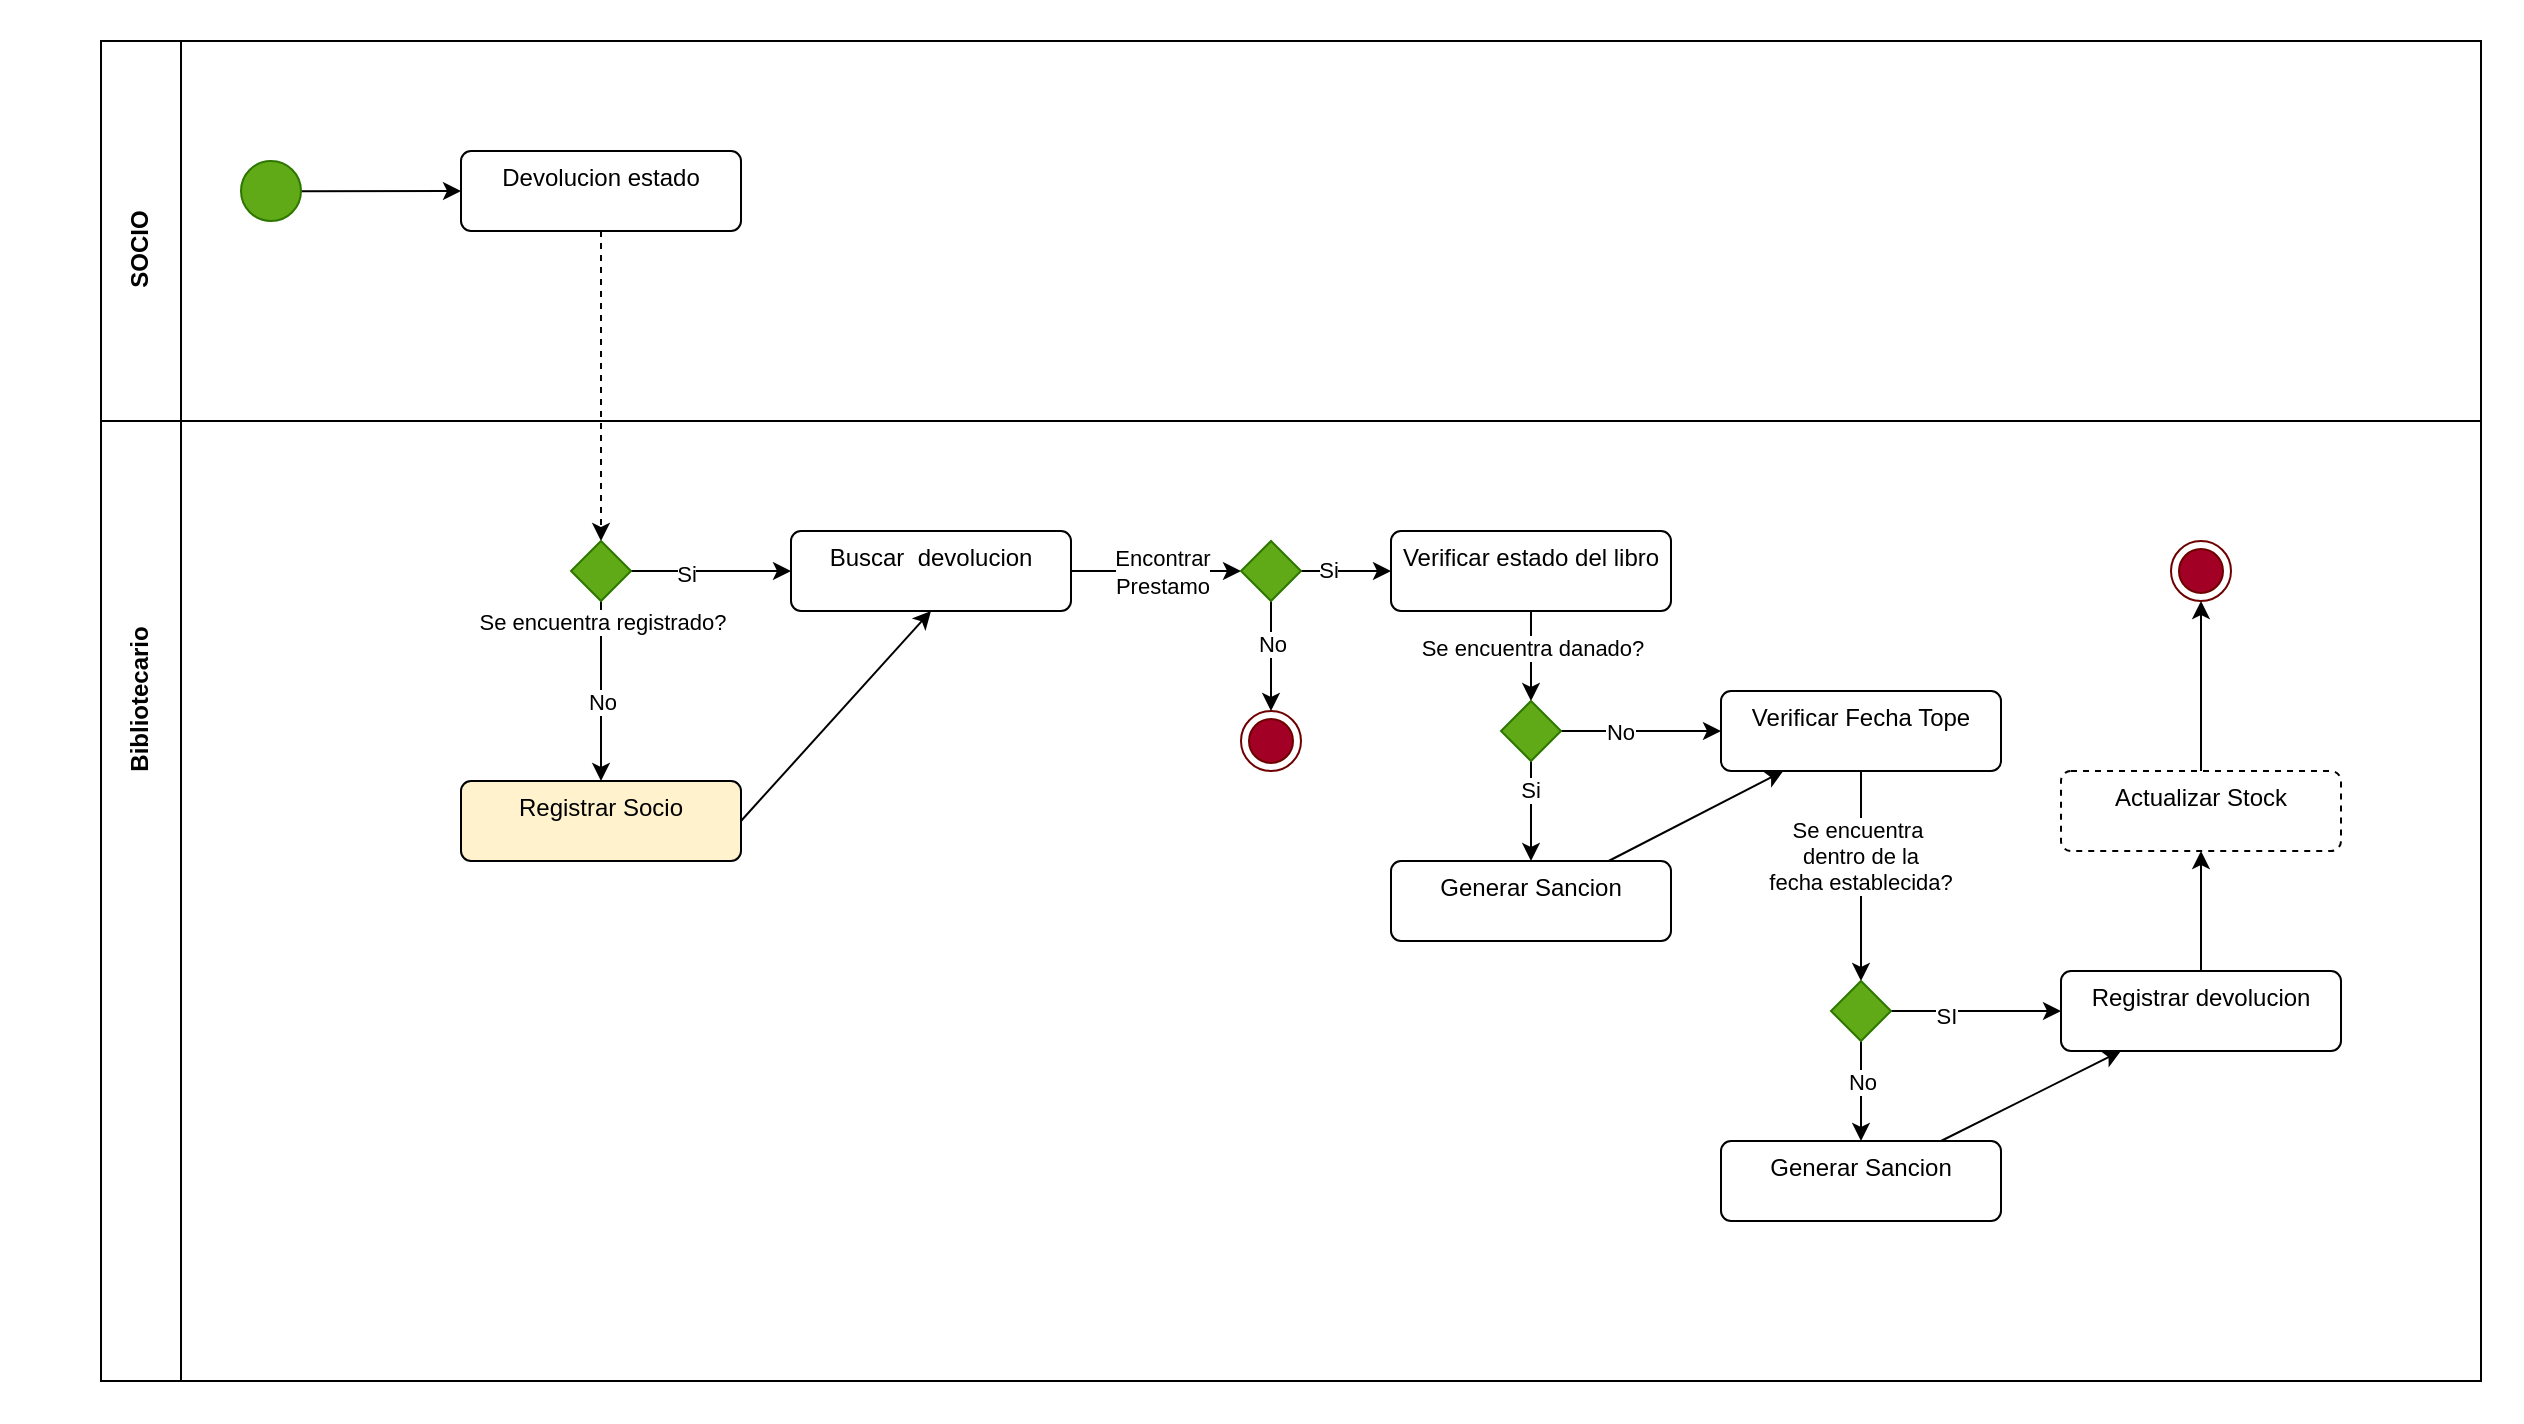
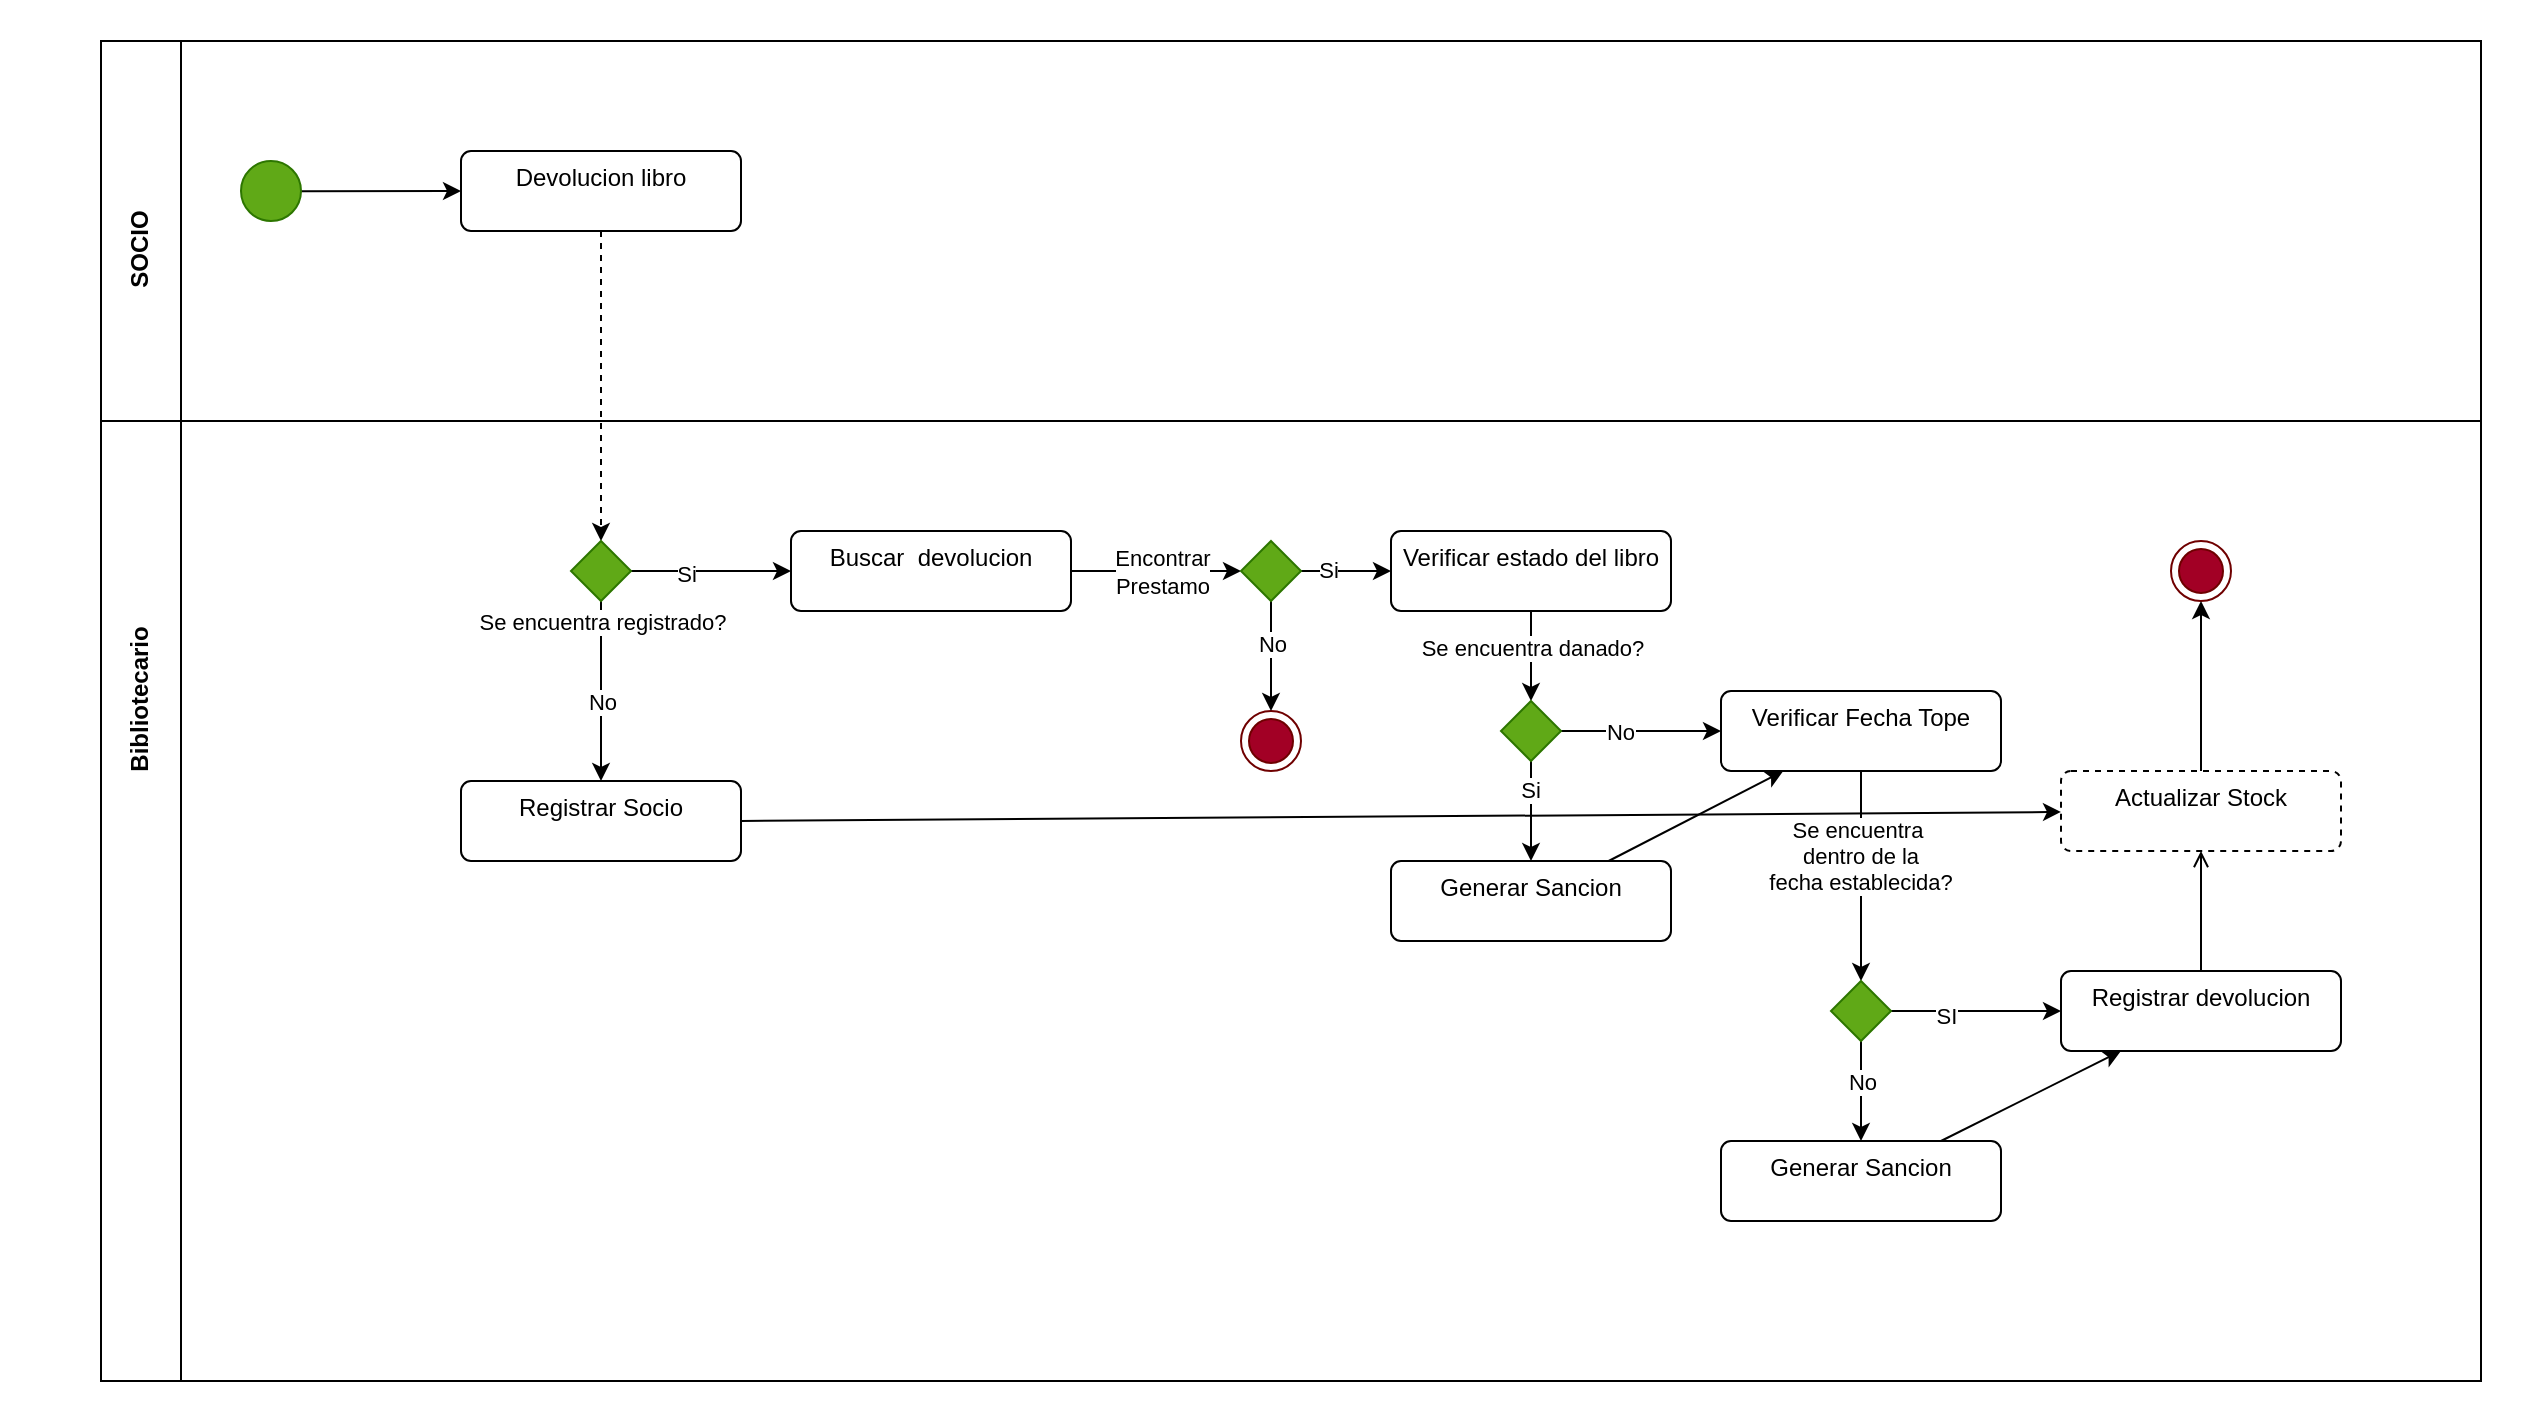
(602, 179) -> (602, 179)
(832, 721) -> (1217, 818)
(601, 821) -> (601, 821)
(2201, 866) -> (2201, 863)
